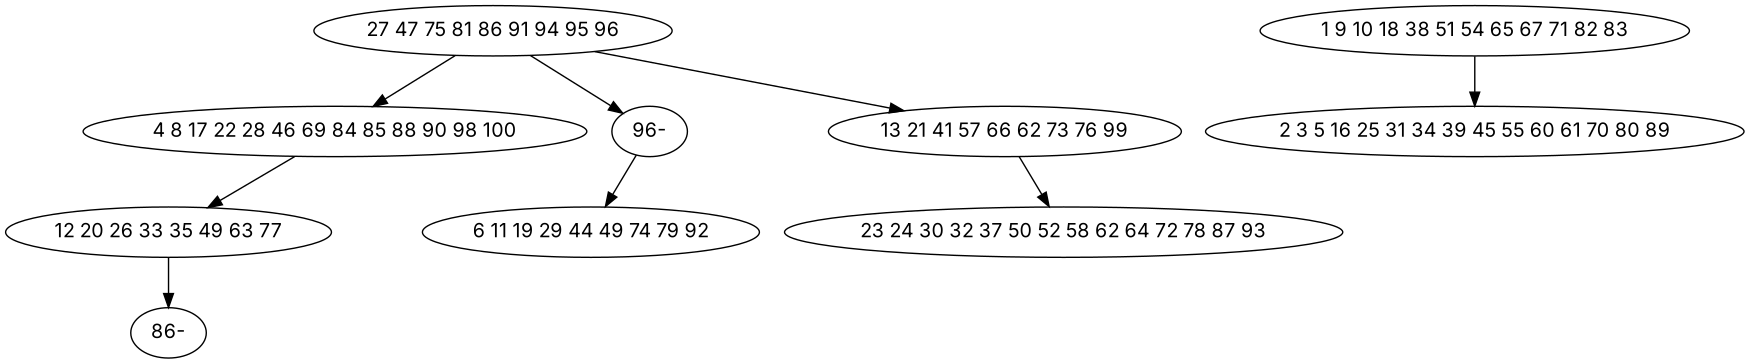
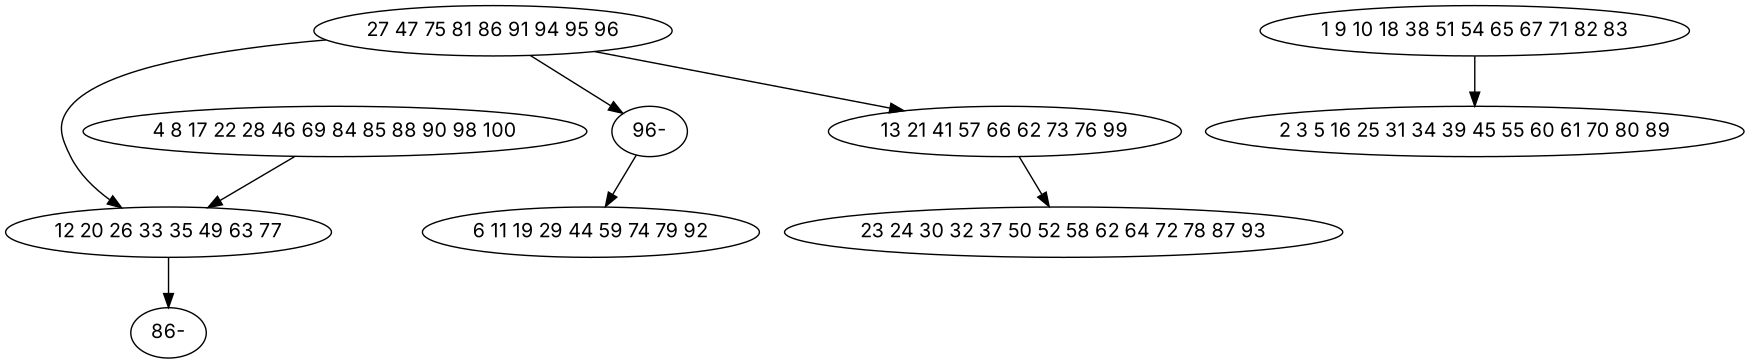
(420, 77) -> (138, 71)
(591, 232) -> (591, 232)
